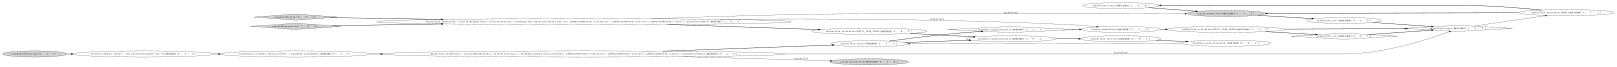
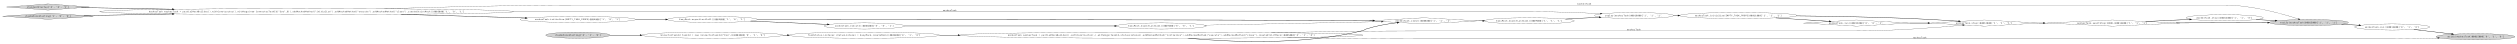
(1566, 13) -> (2113, 23)
(1509, 21) -> (2041, 23)
(1402, 25) -> (2433, 32)
(1011, 30) -> (1529, 21)
(937, 41) -> (1065, 20)
(869, 44) -> (1424, 21)
